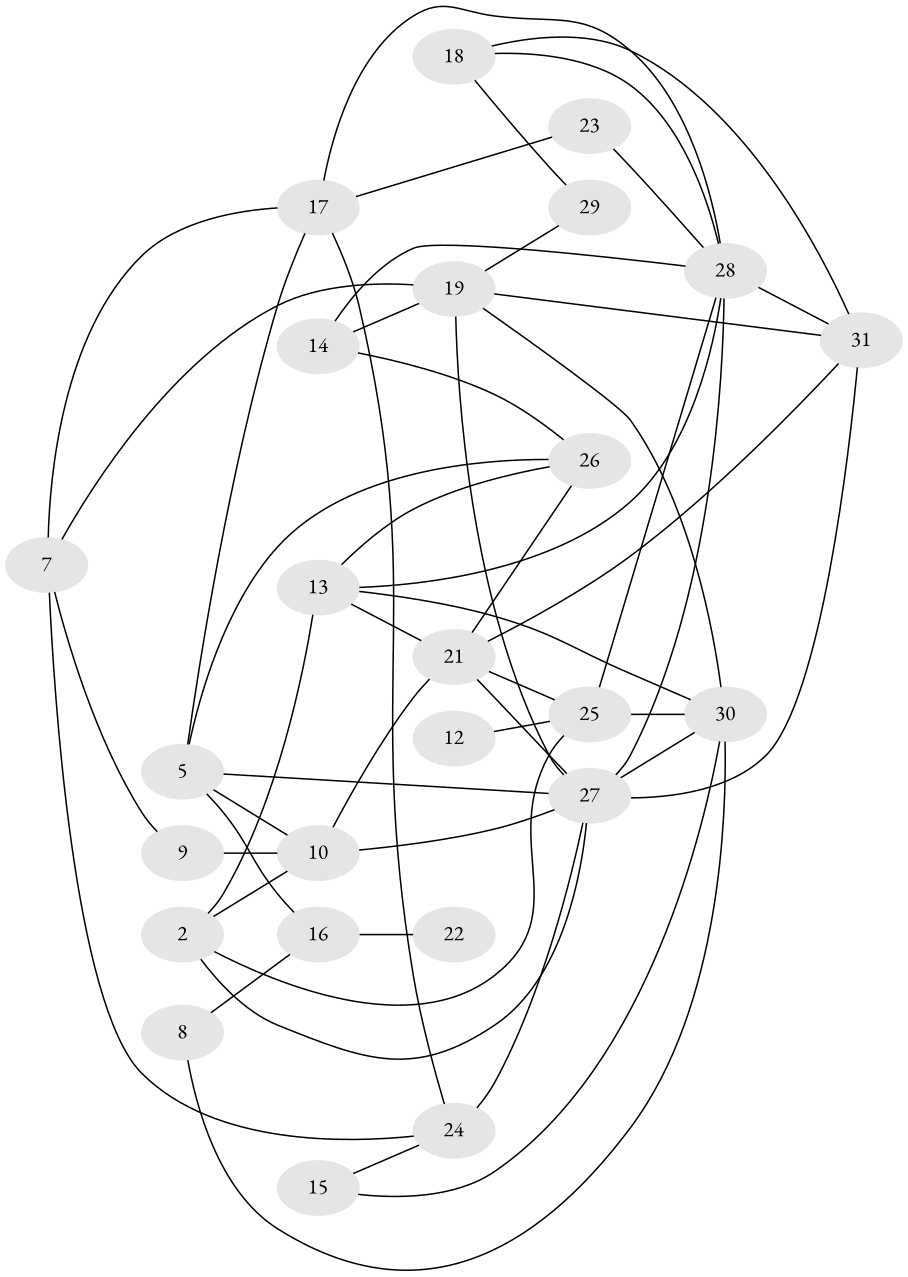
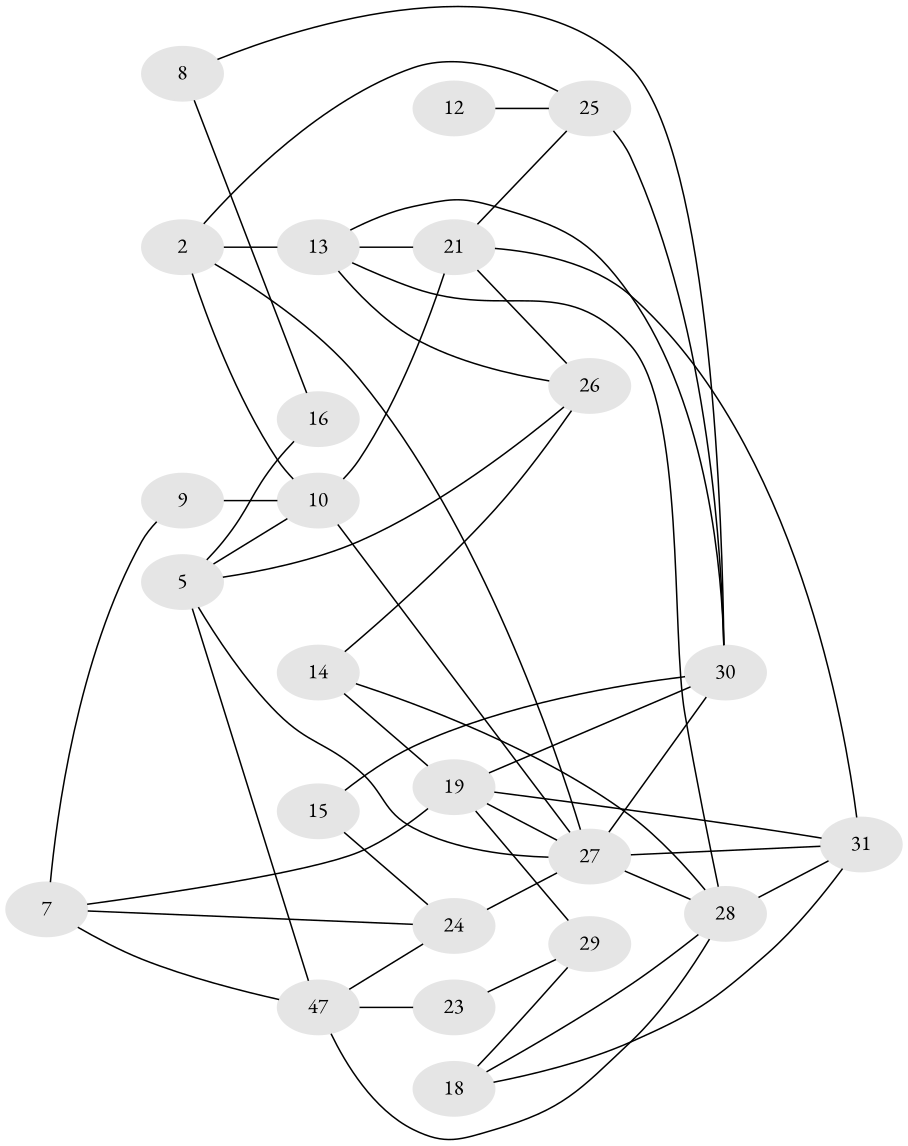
(659, 198) -> (522, 976)
(318, 208) -> (318, 1007)
(658, 492) -> none
(513, 717) -> none
(454, 935) -> none
